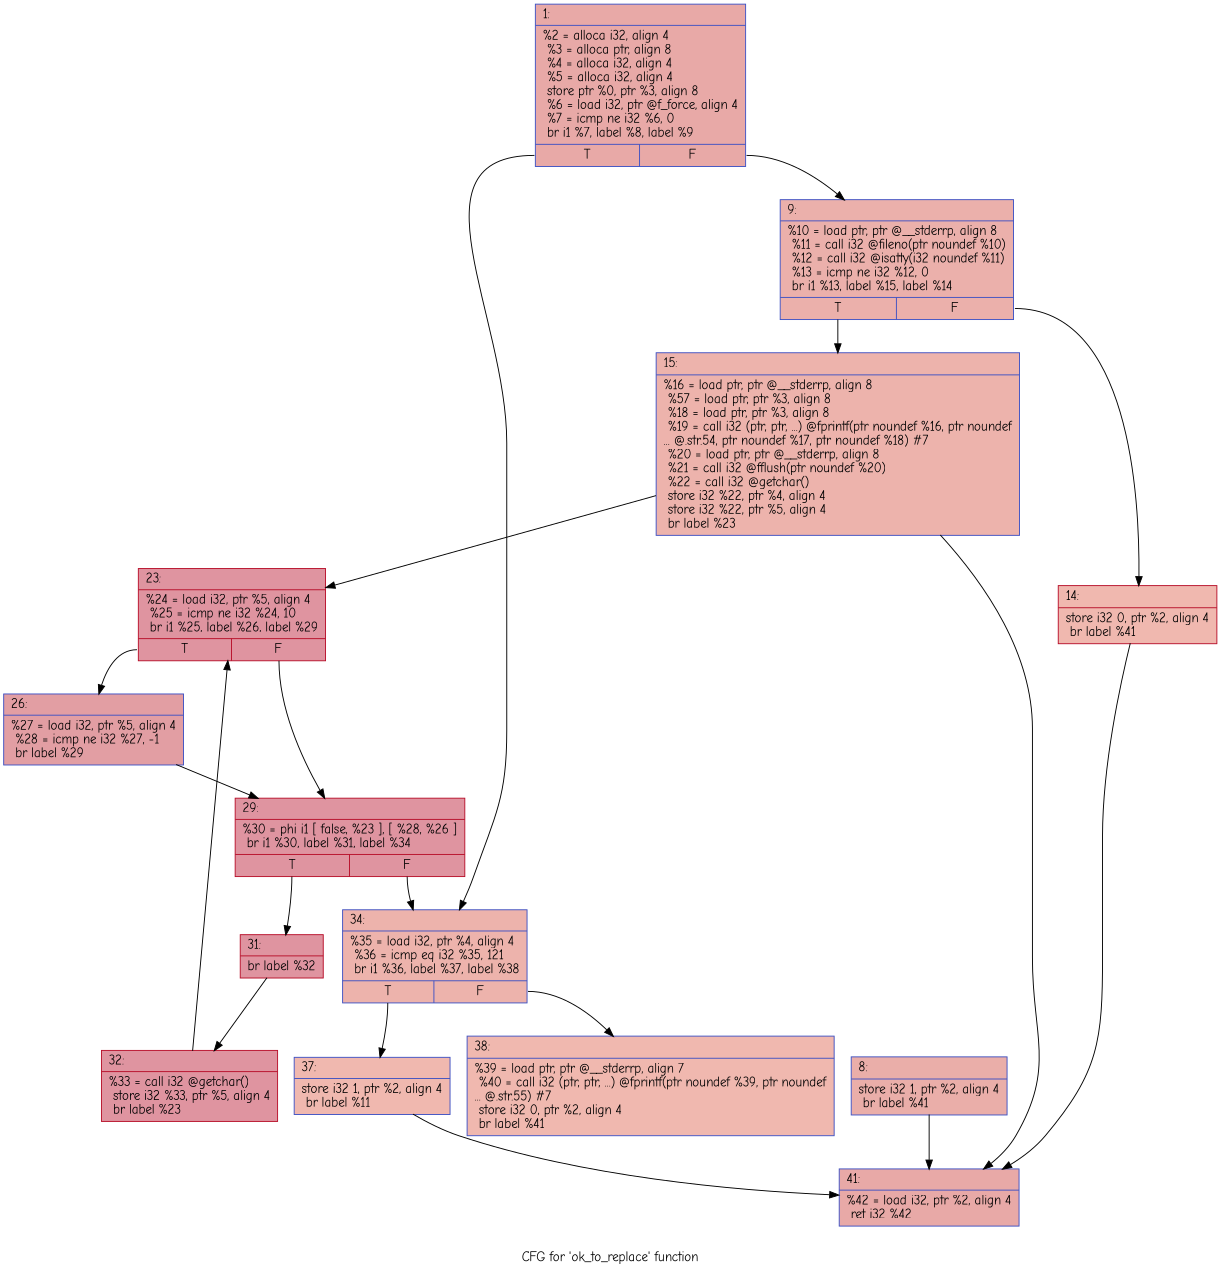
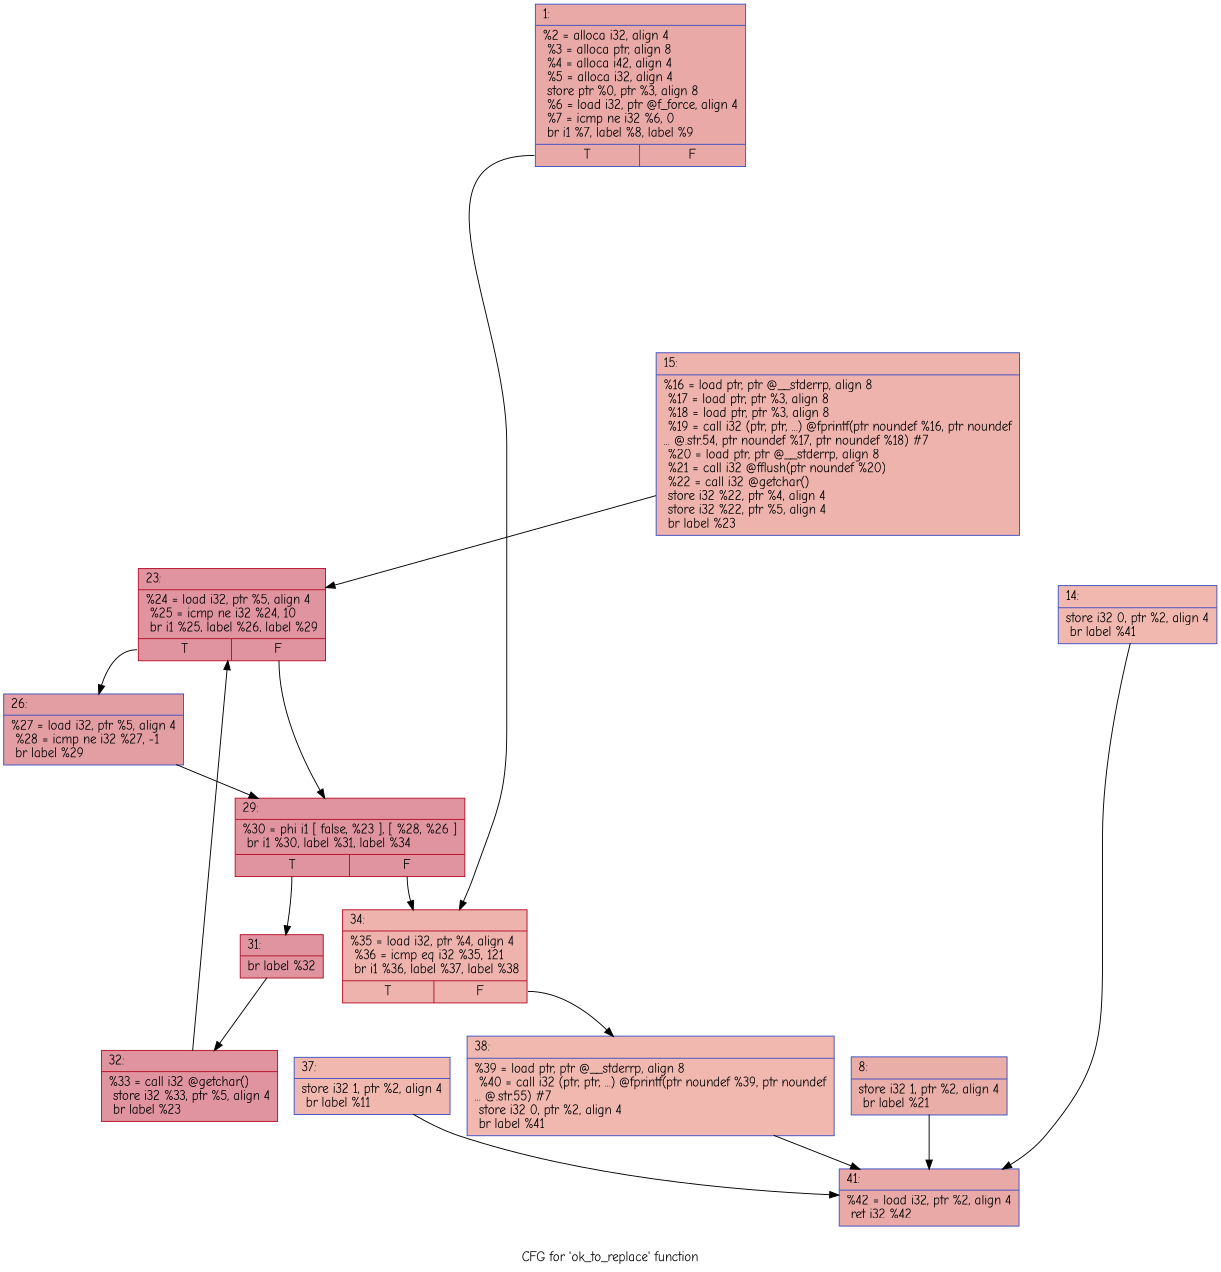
(608, 64) -> (608, 64)
(897, 260) -> none
(747, 399) -> (747, 399)
(1138, 615) -> (1138, 615)
(1032, 844) -> (812, 1151)
(435, 956) -> (435, 956)
(386, 1026) -> none
(580, 1069) -> (580, 1069)
(894, 1103) -> (894, 1103)
